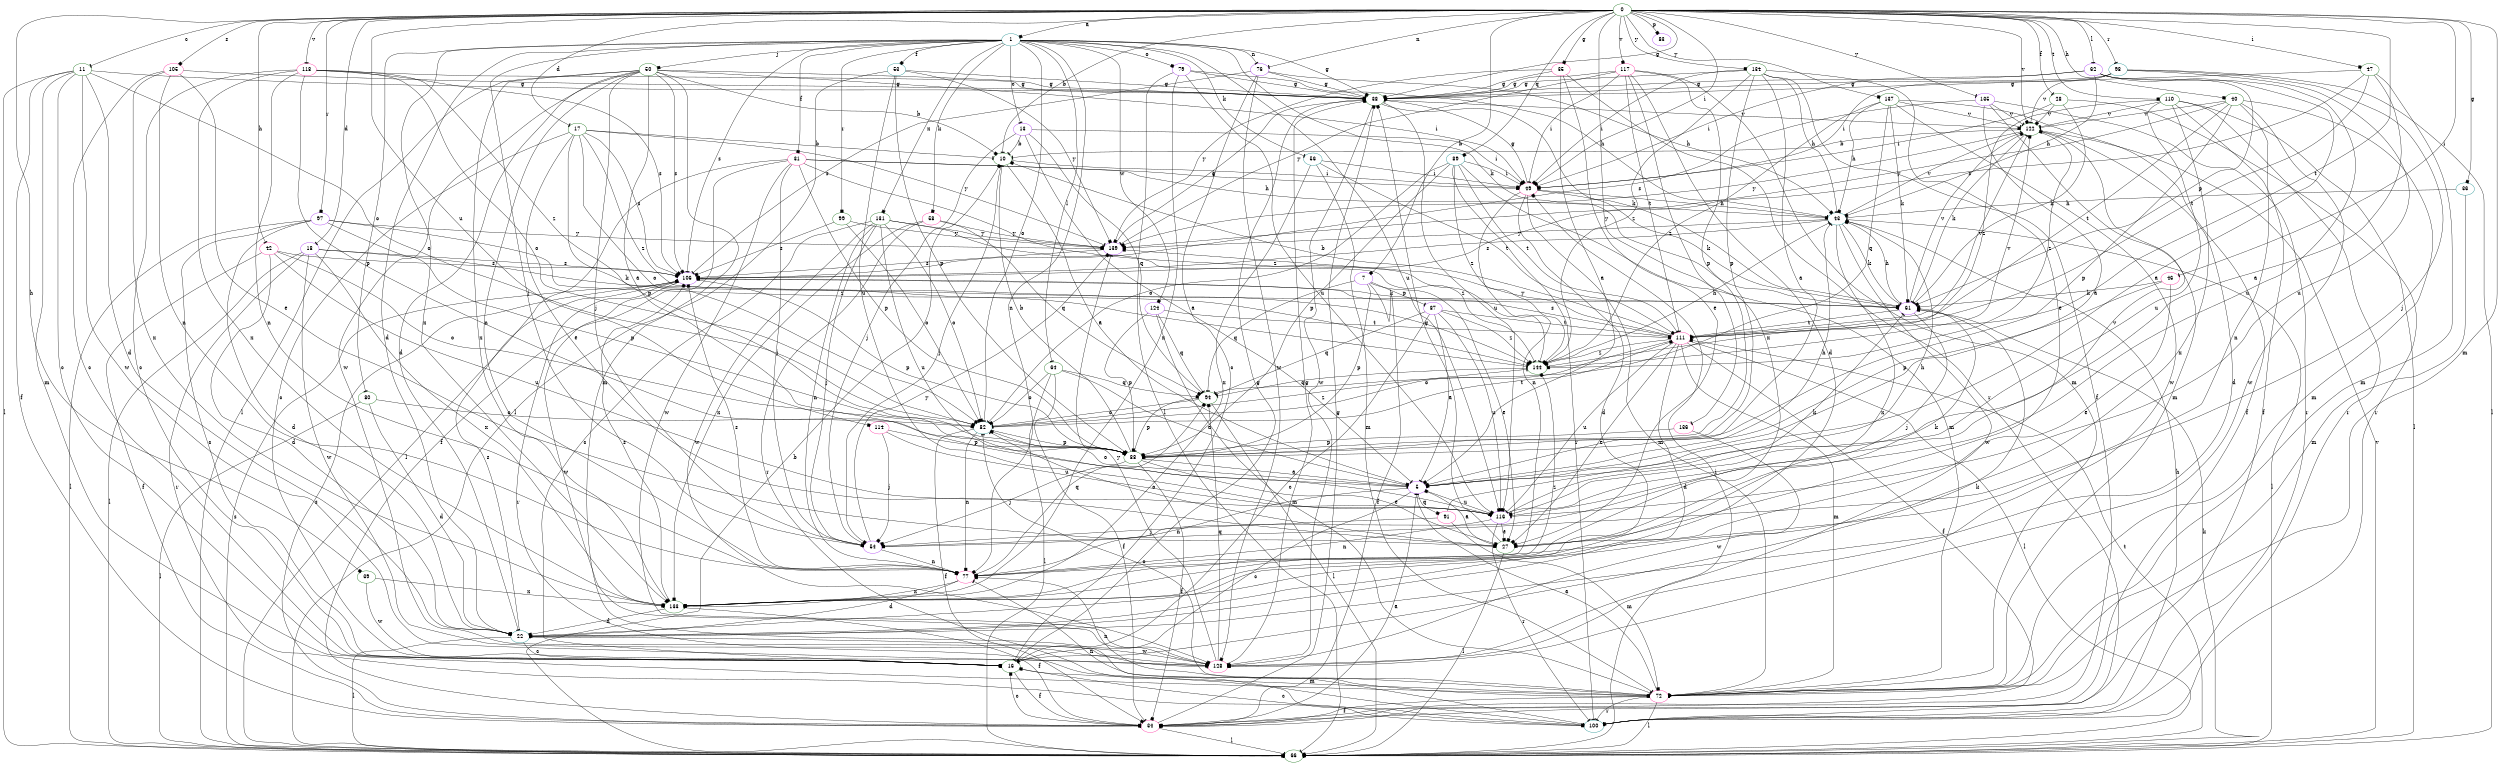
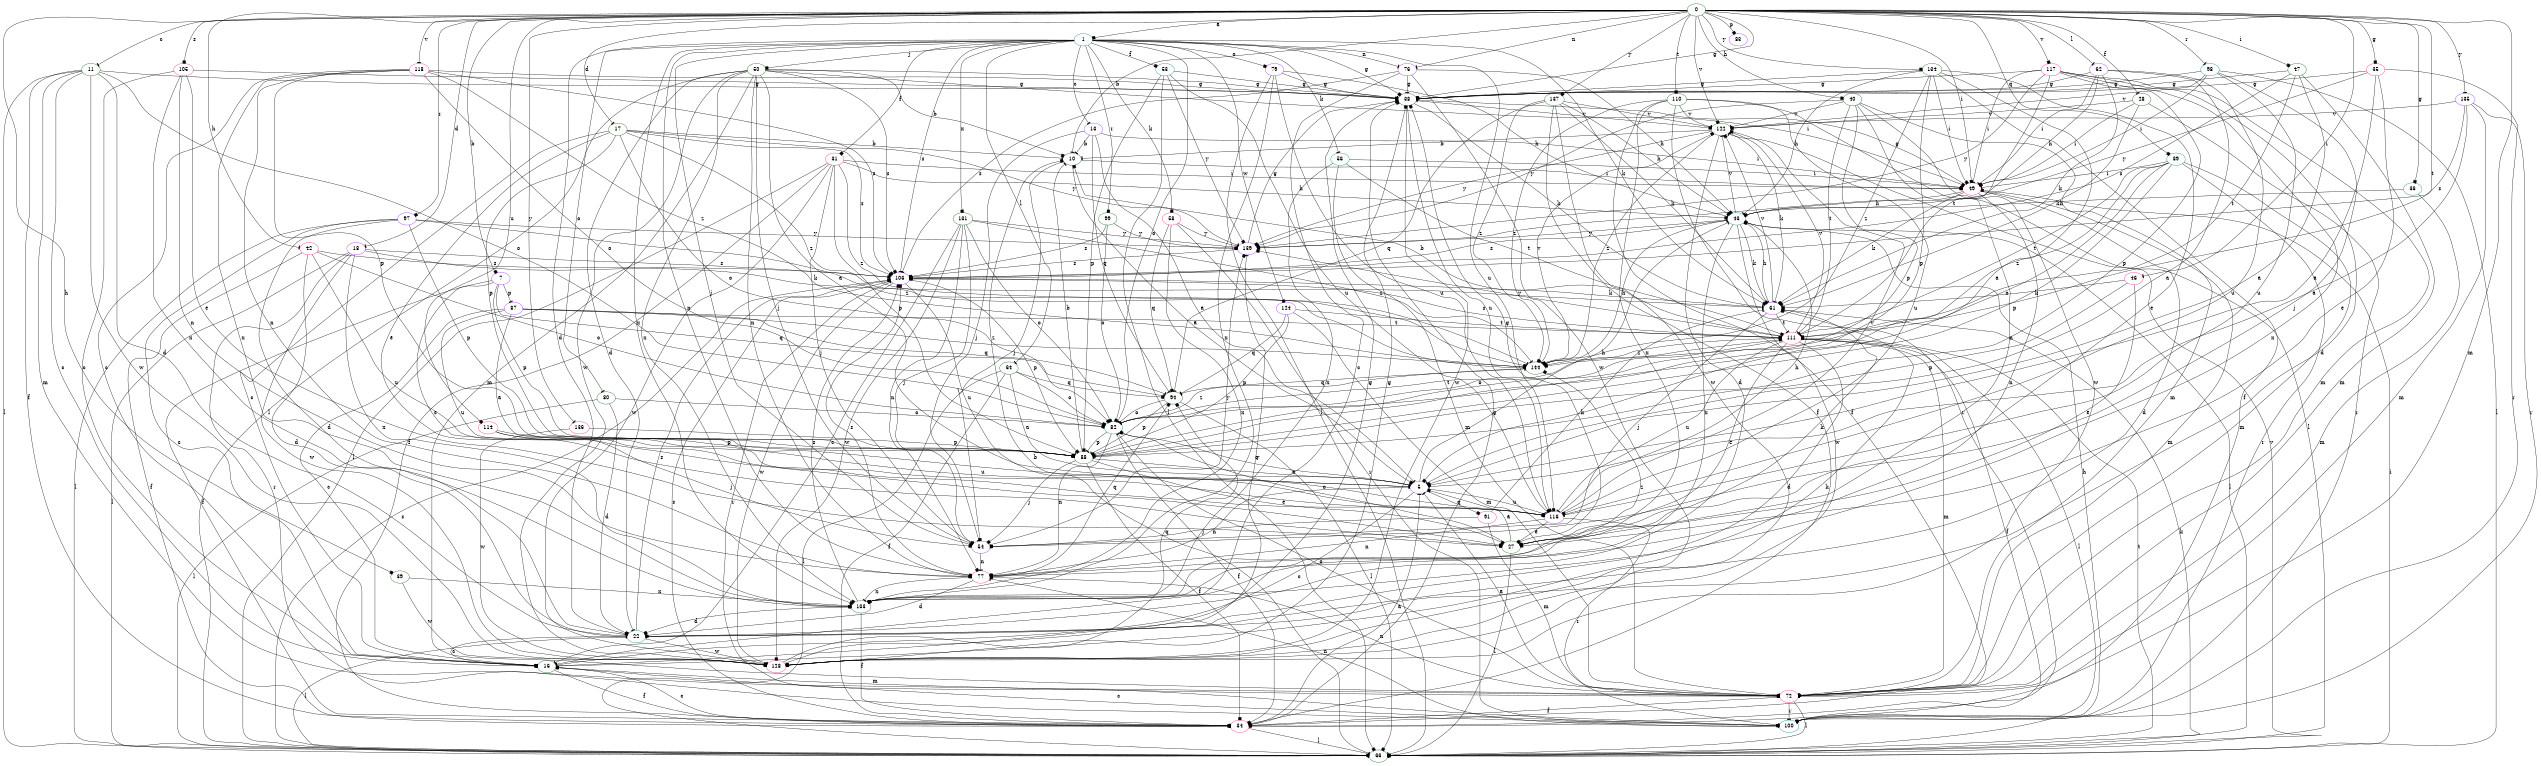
(2200, 189) -> (2060, 189)
(941, 403) -> (1320, 486)
